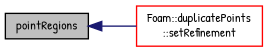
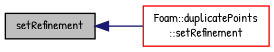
(47, 26) -> (50, 26)
